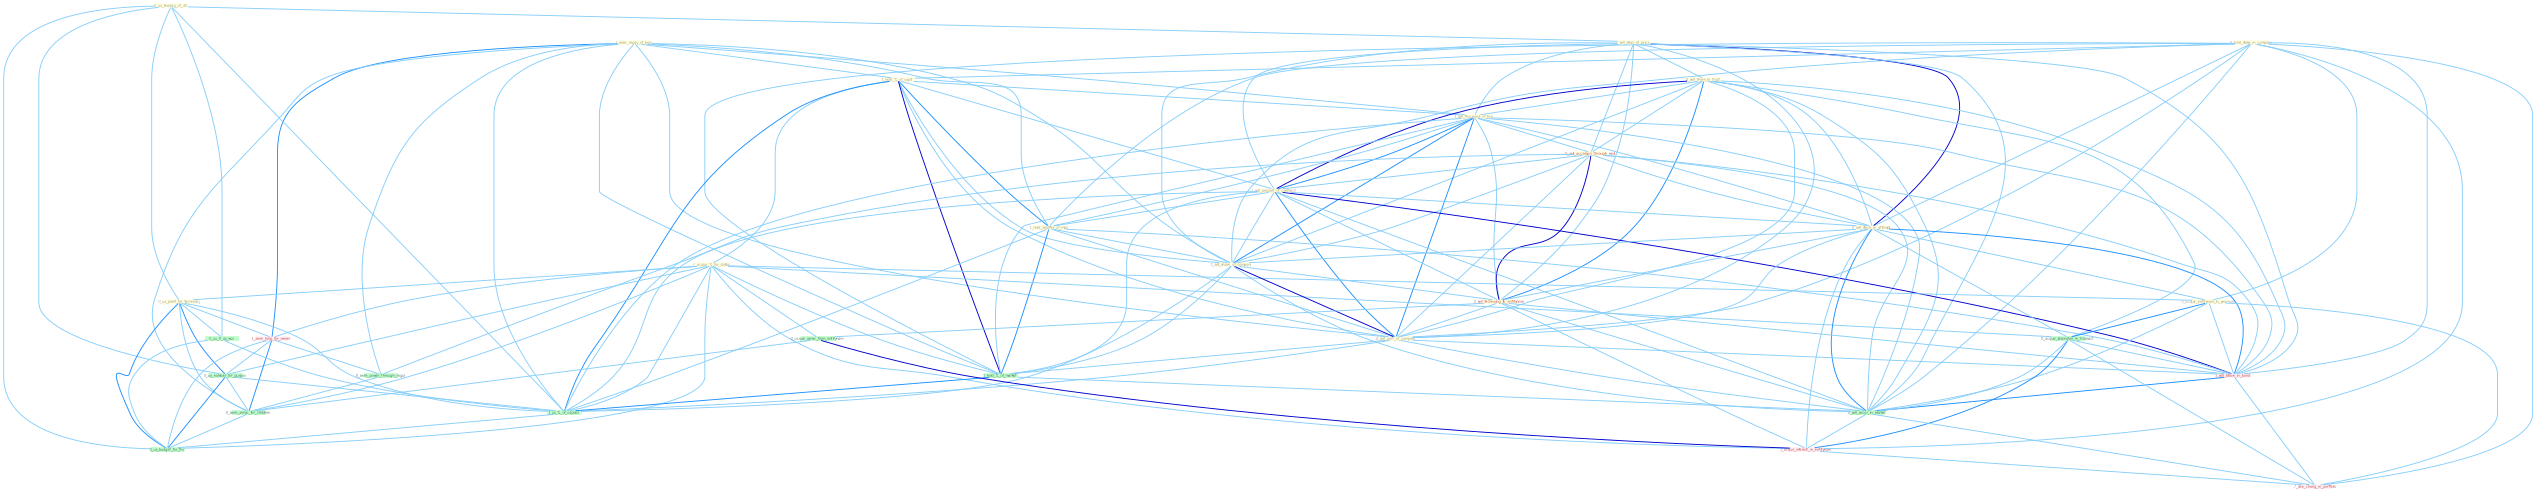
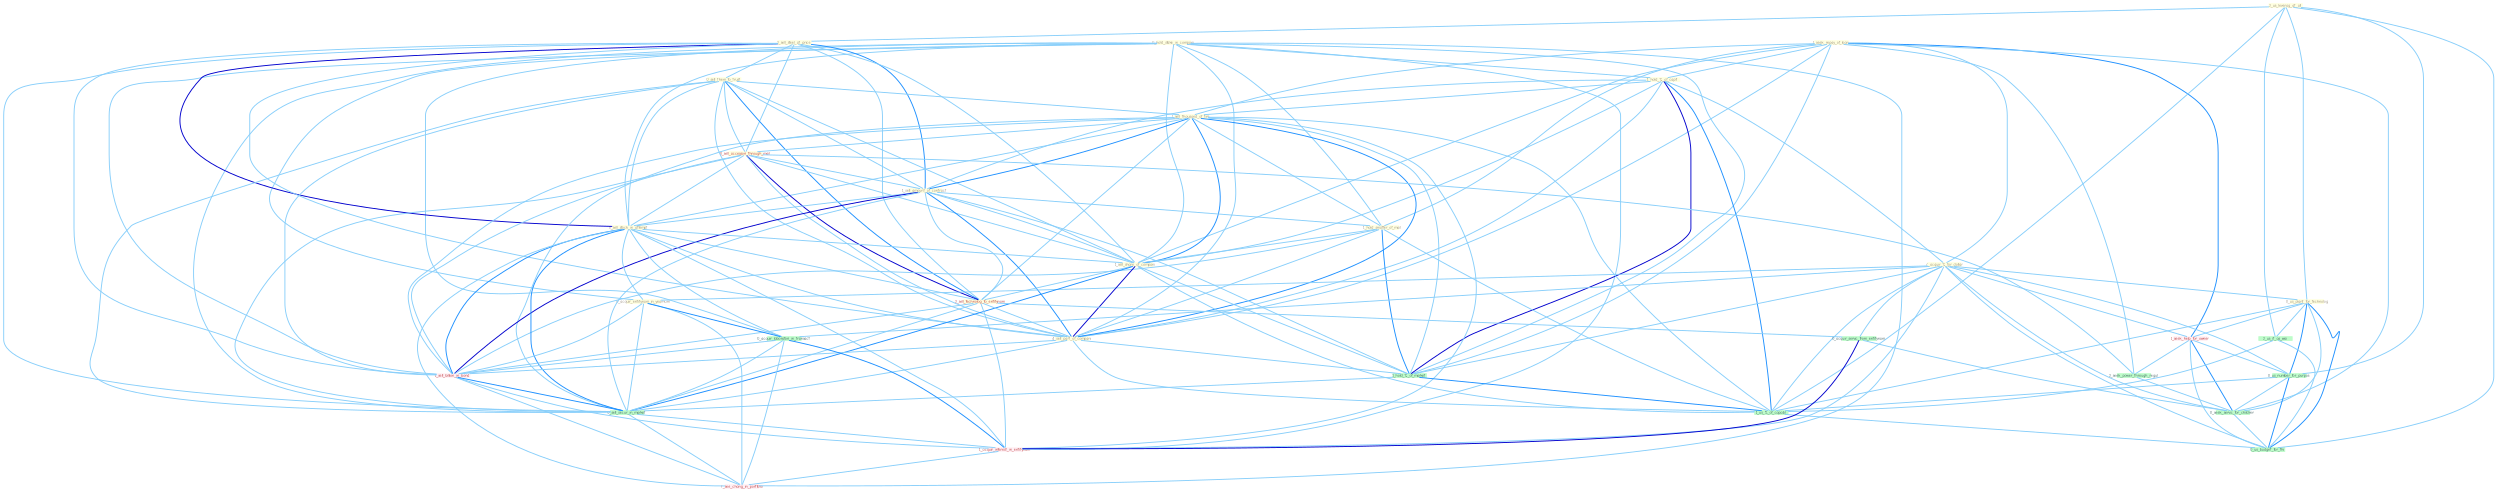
(1374, 54) -> (903, 88)
(1521, 68) -> (1412, 392)
(1475, 108) -> (810, 127)
(2033, 138) -> (528, 72)
(971, 156) -> none
(494, 195) -> (2005, 107)
(871, 216) -> none
(1531, 381) -> (883, 341)
none -> (444, 394)
none -> (720, 430)
